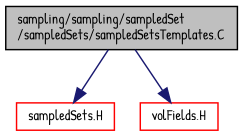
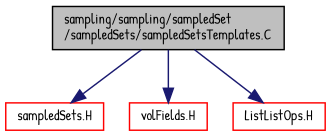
none -> (279, 117)
